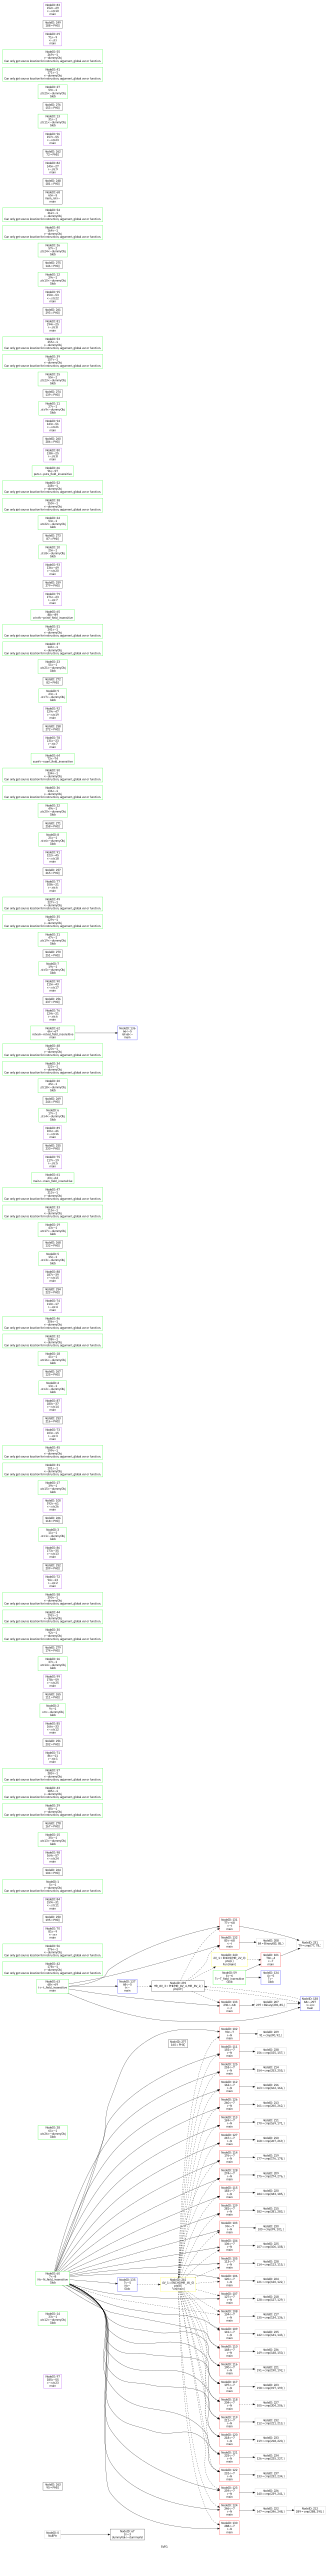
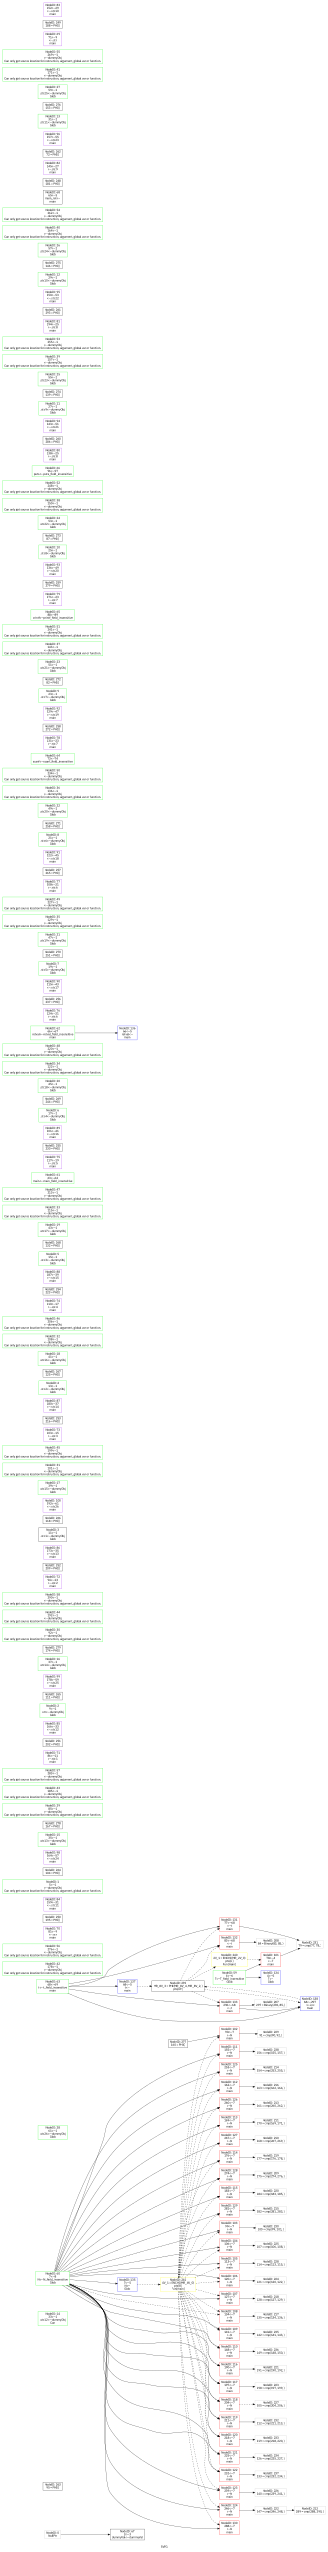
(53, 1535) -> (53, 1535)
(293, 2004) -> (269, 2010)
(106, 2117) -> (203, 2039)
(53, 2323) -> (53, 2323)
(53, 2381) -> none
